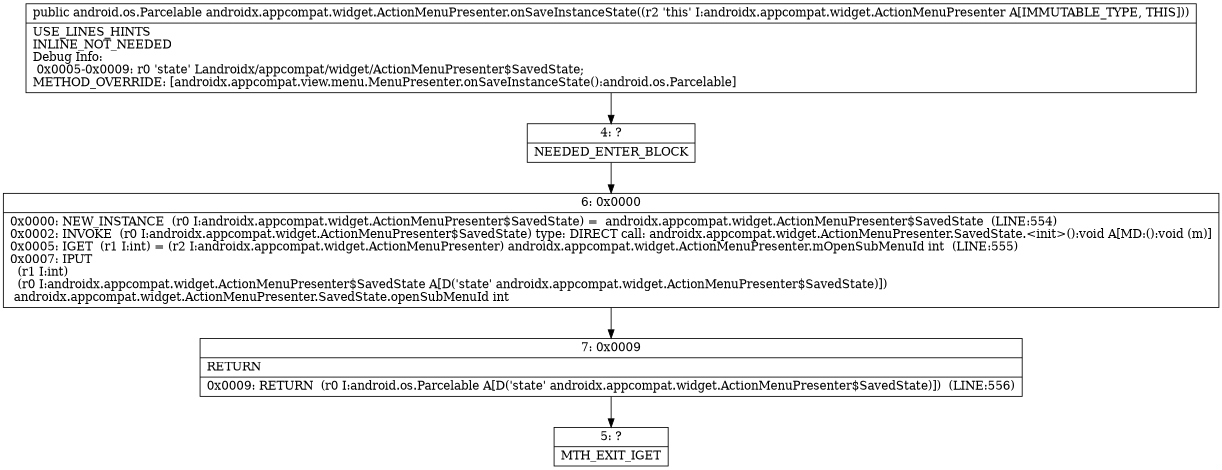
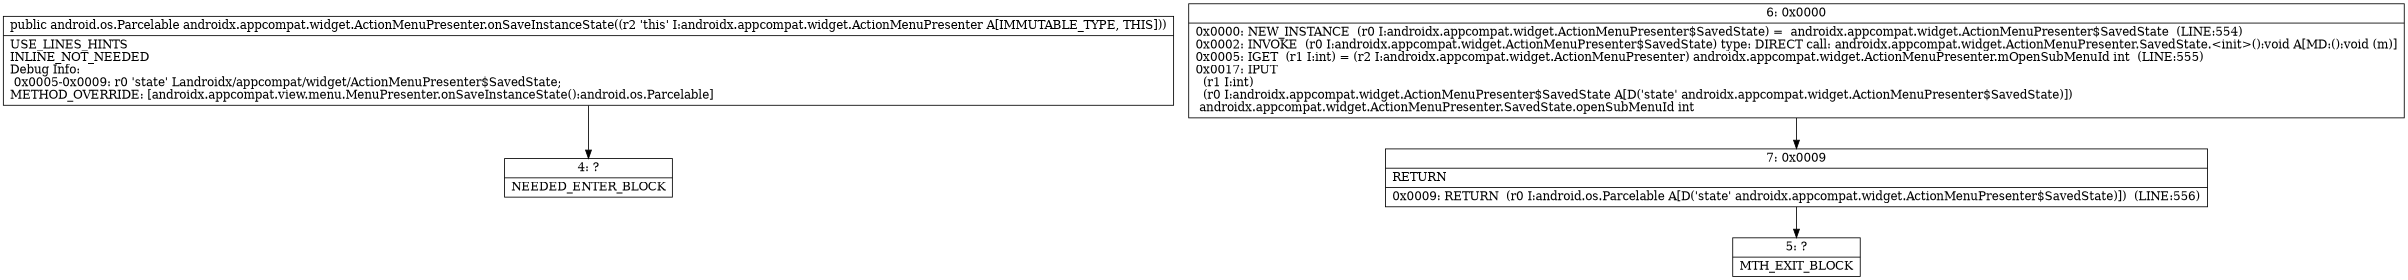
(611, 174) -> none
(55, 260) -> (1240, 70)
(611, 456) -> (1796, 266)
